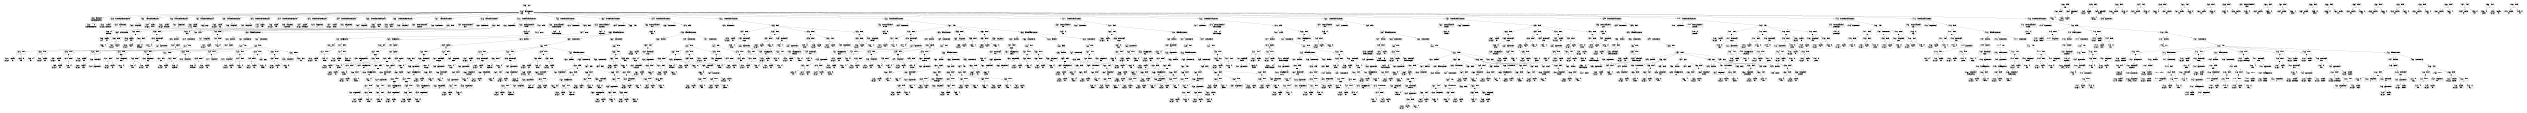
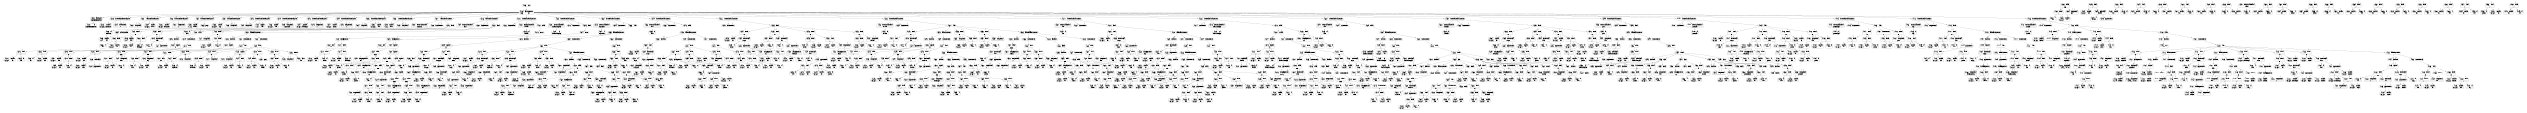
(242, 52) -> (242, 52)
none -> (564, 66)
